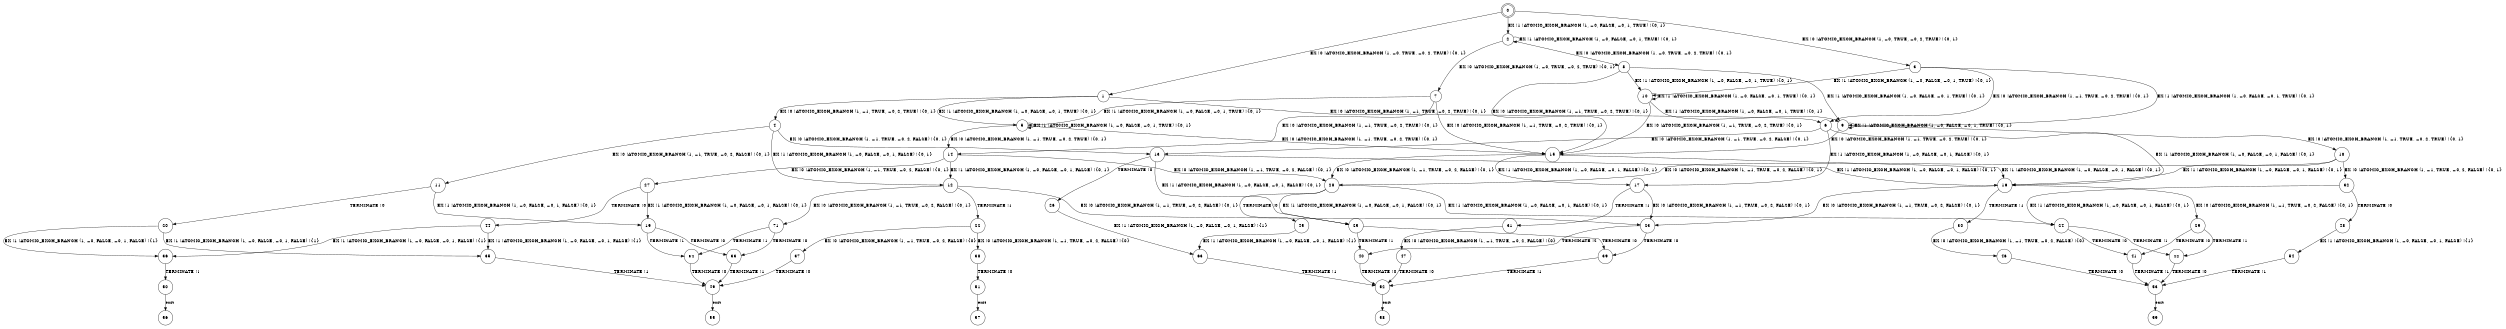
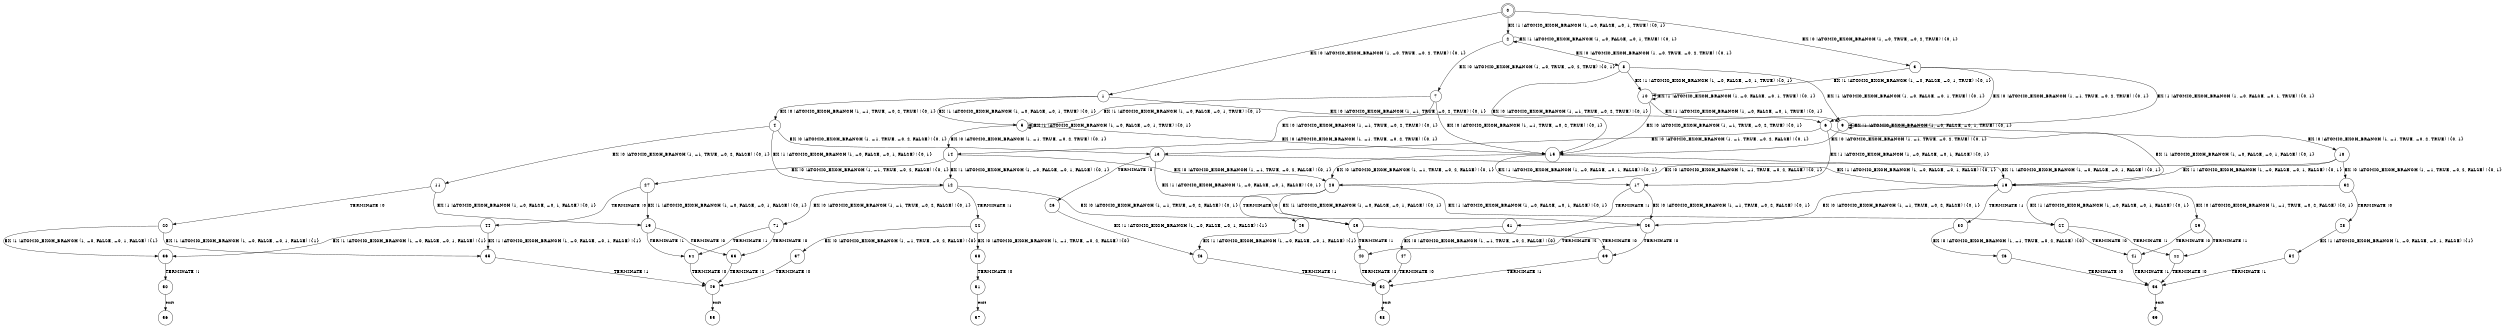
(1200, 256) -> (1200, 256)
(747, 272) -> (747, 272)
